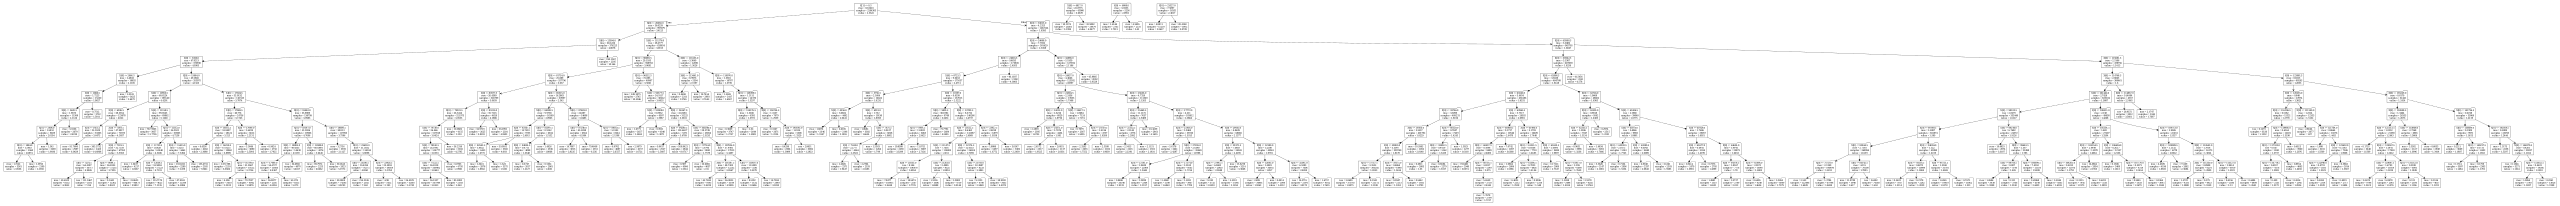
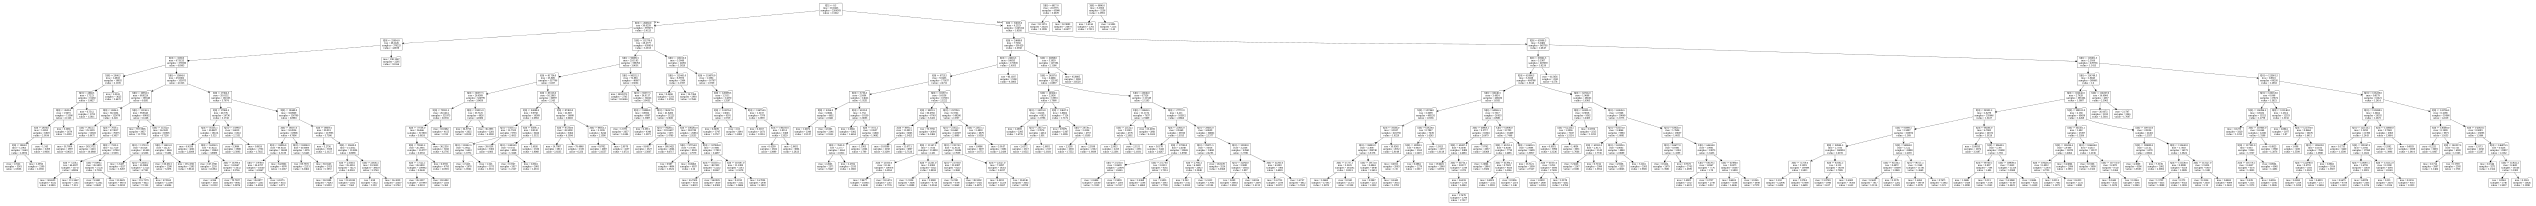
(1179, 27) -> (1020, 183)
(724, 97) -> none
none -> (974, 159)
